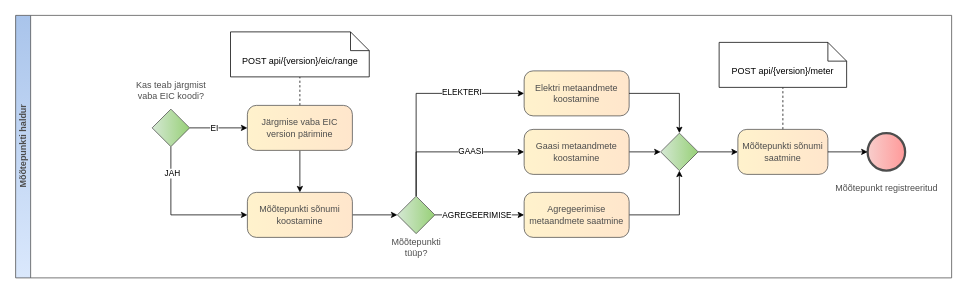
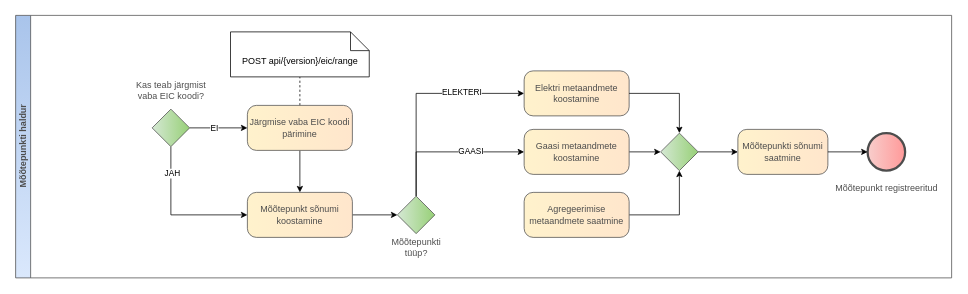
(783, 65) -> none
(783, 108) -> none
(300, 128) -> (300, 128)
(300, 215) -> (300, 215)
(479, 215) -> none
